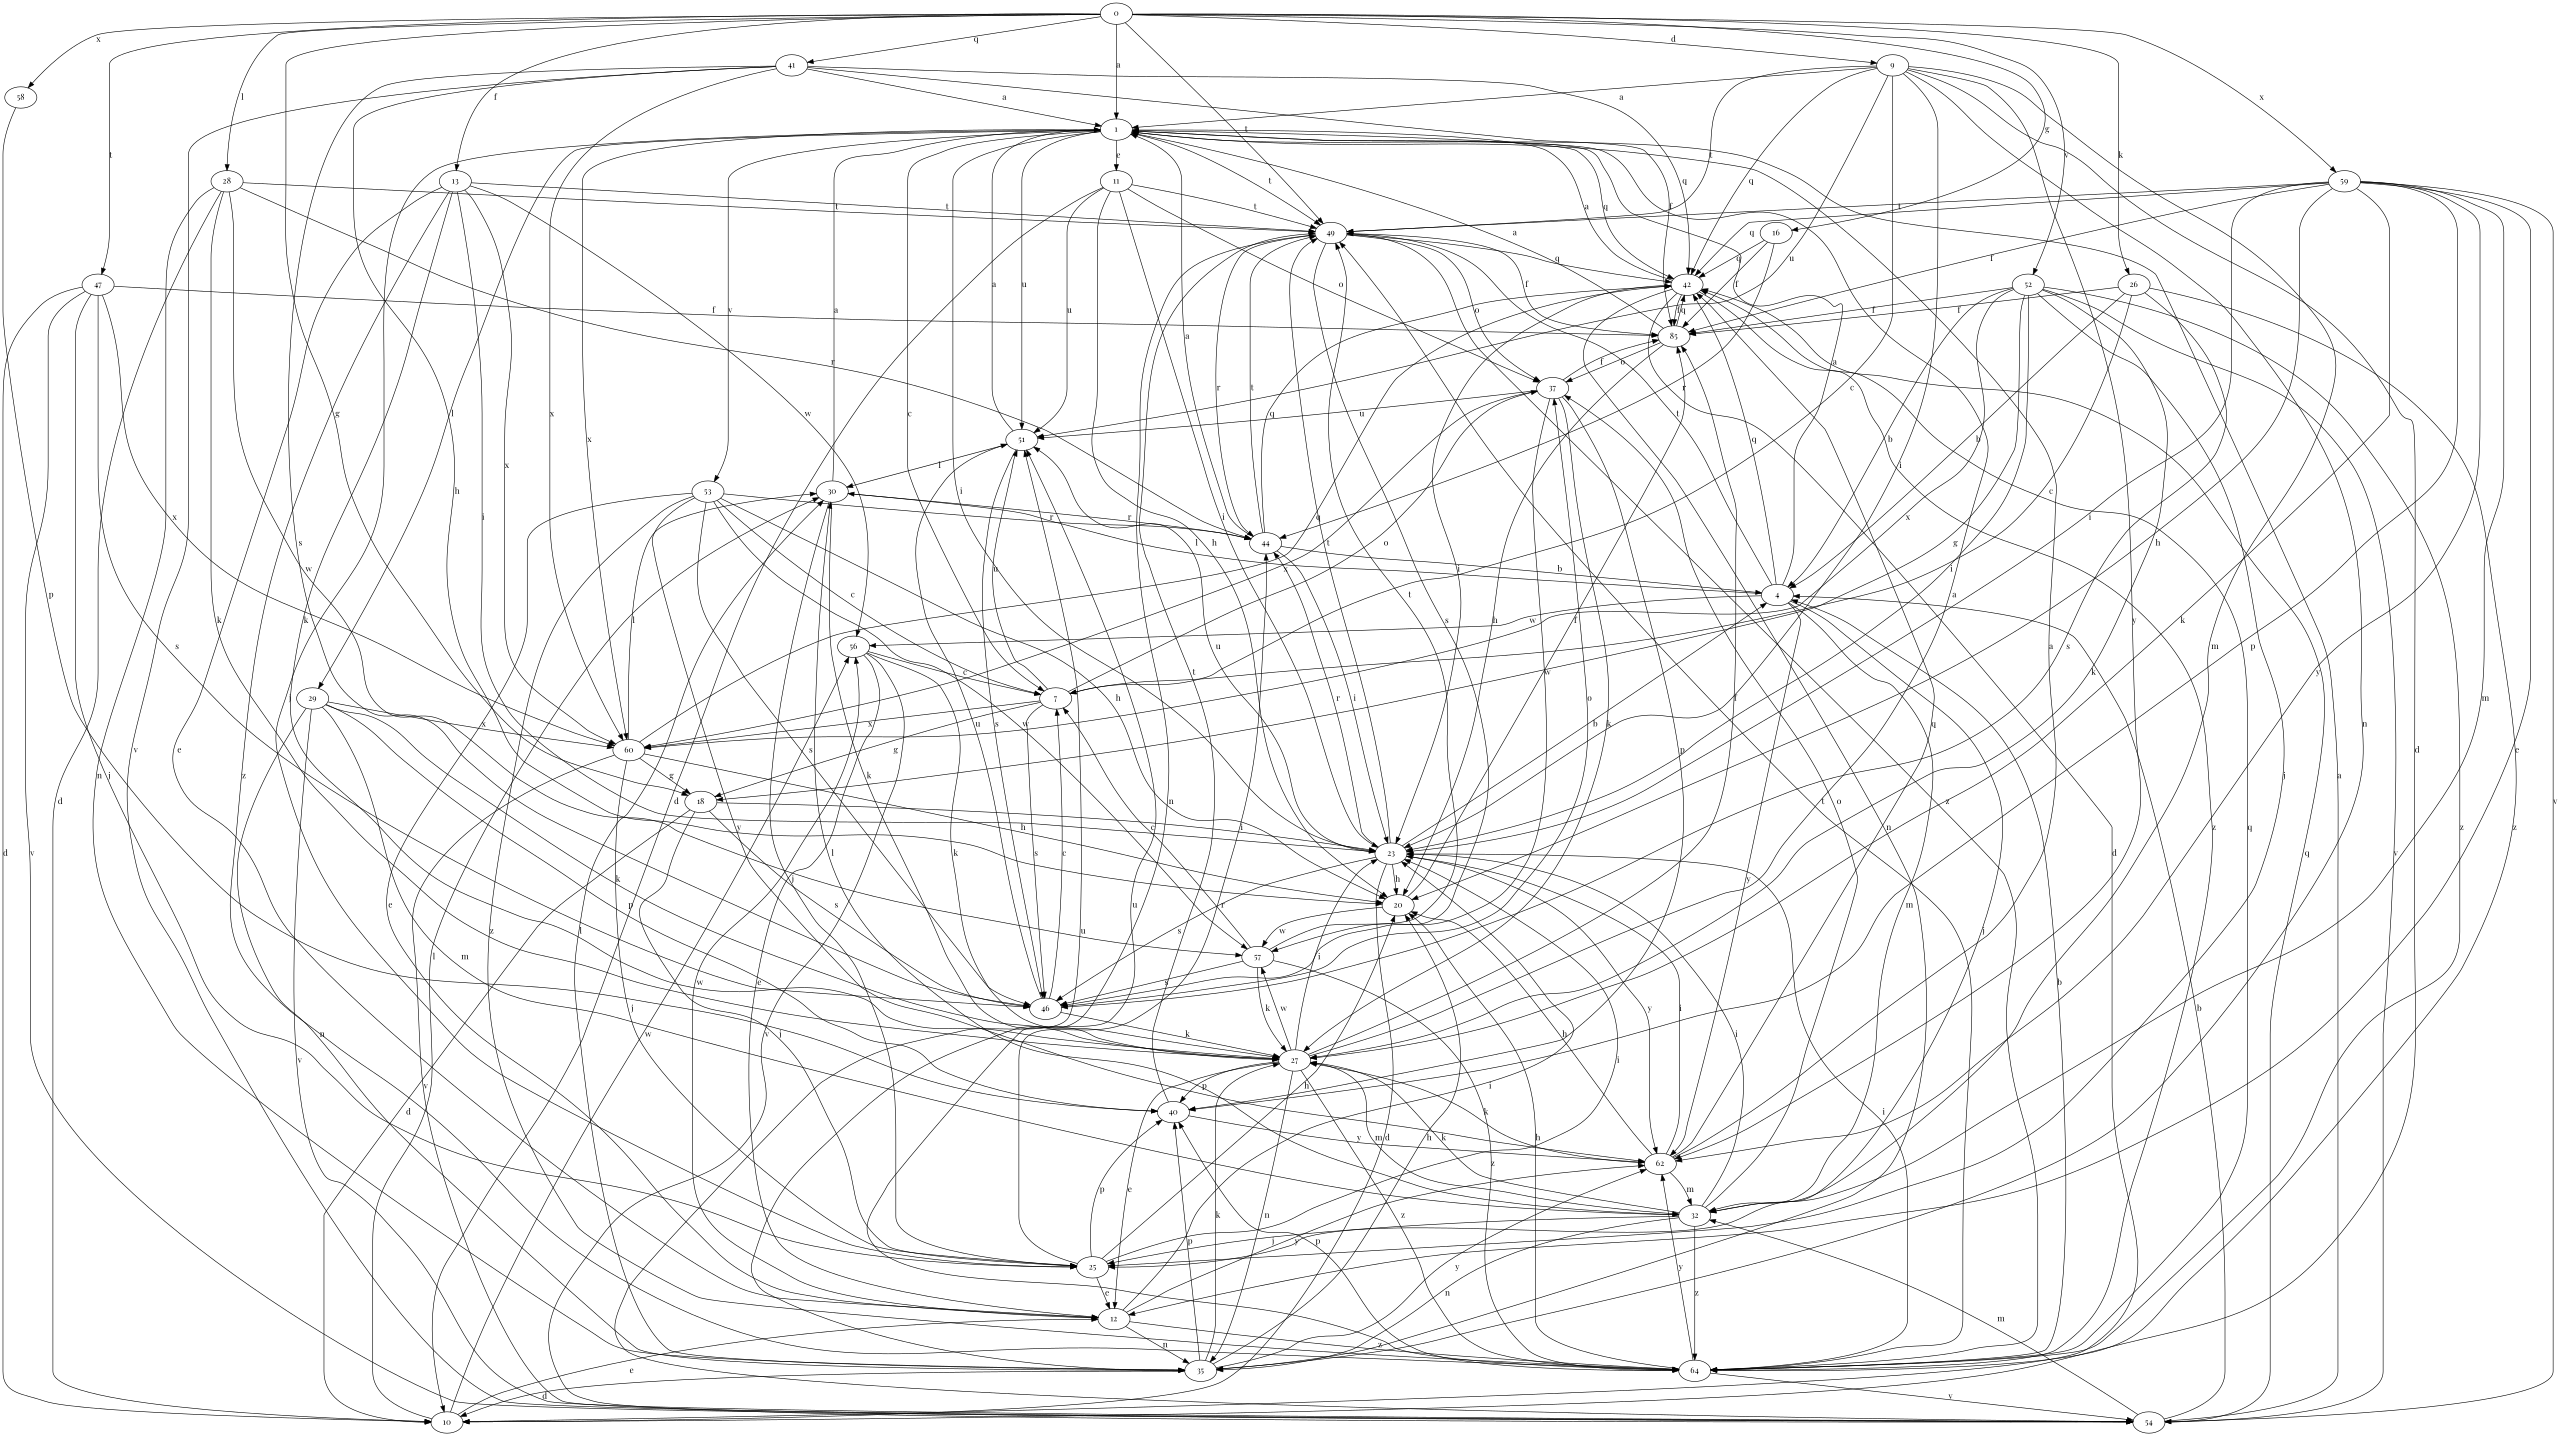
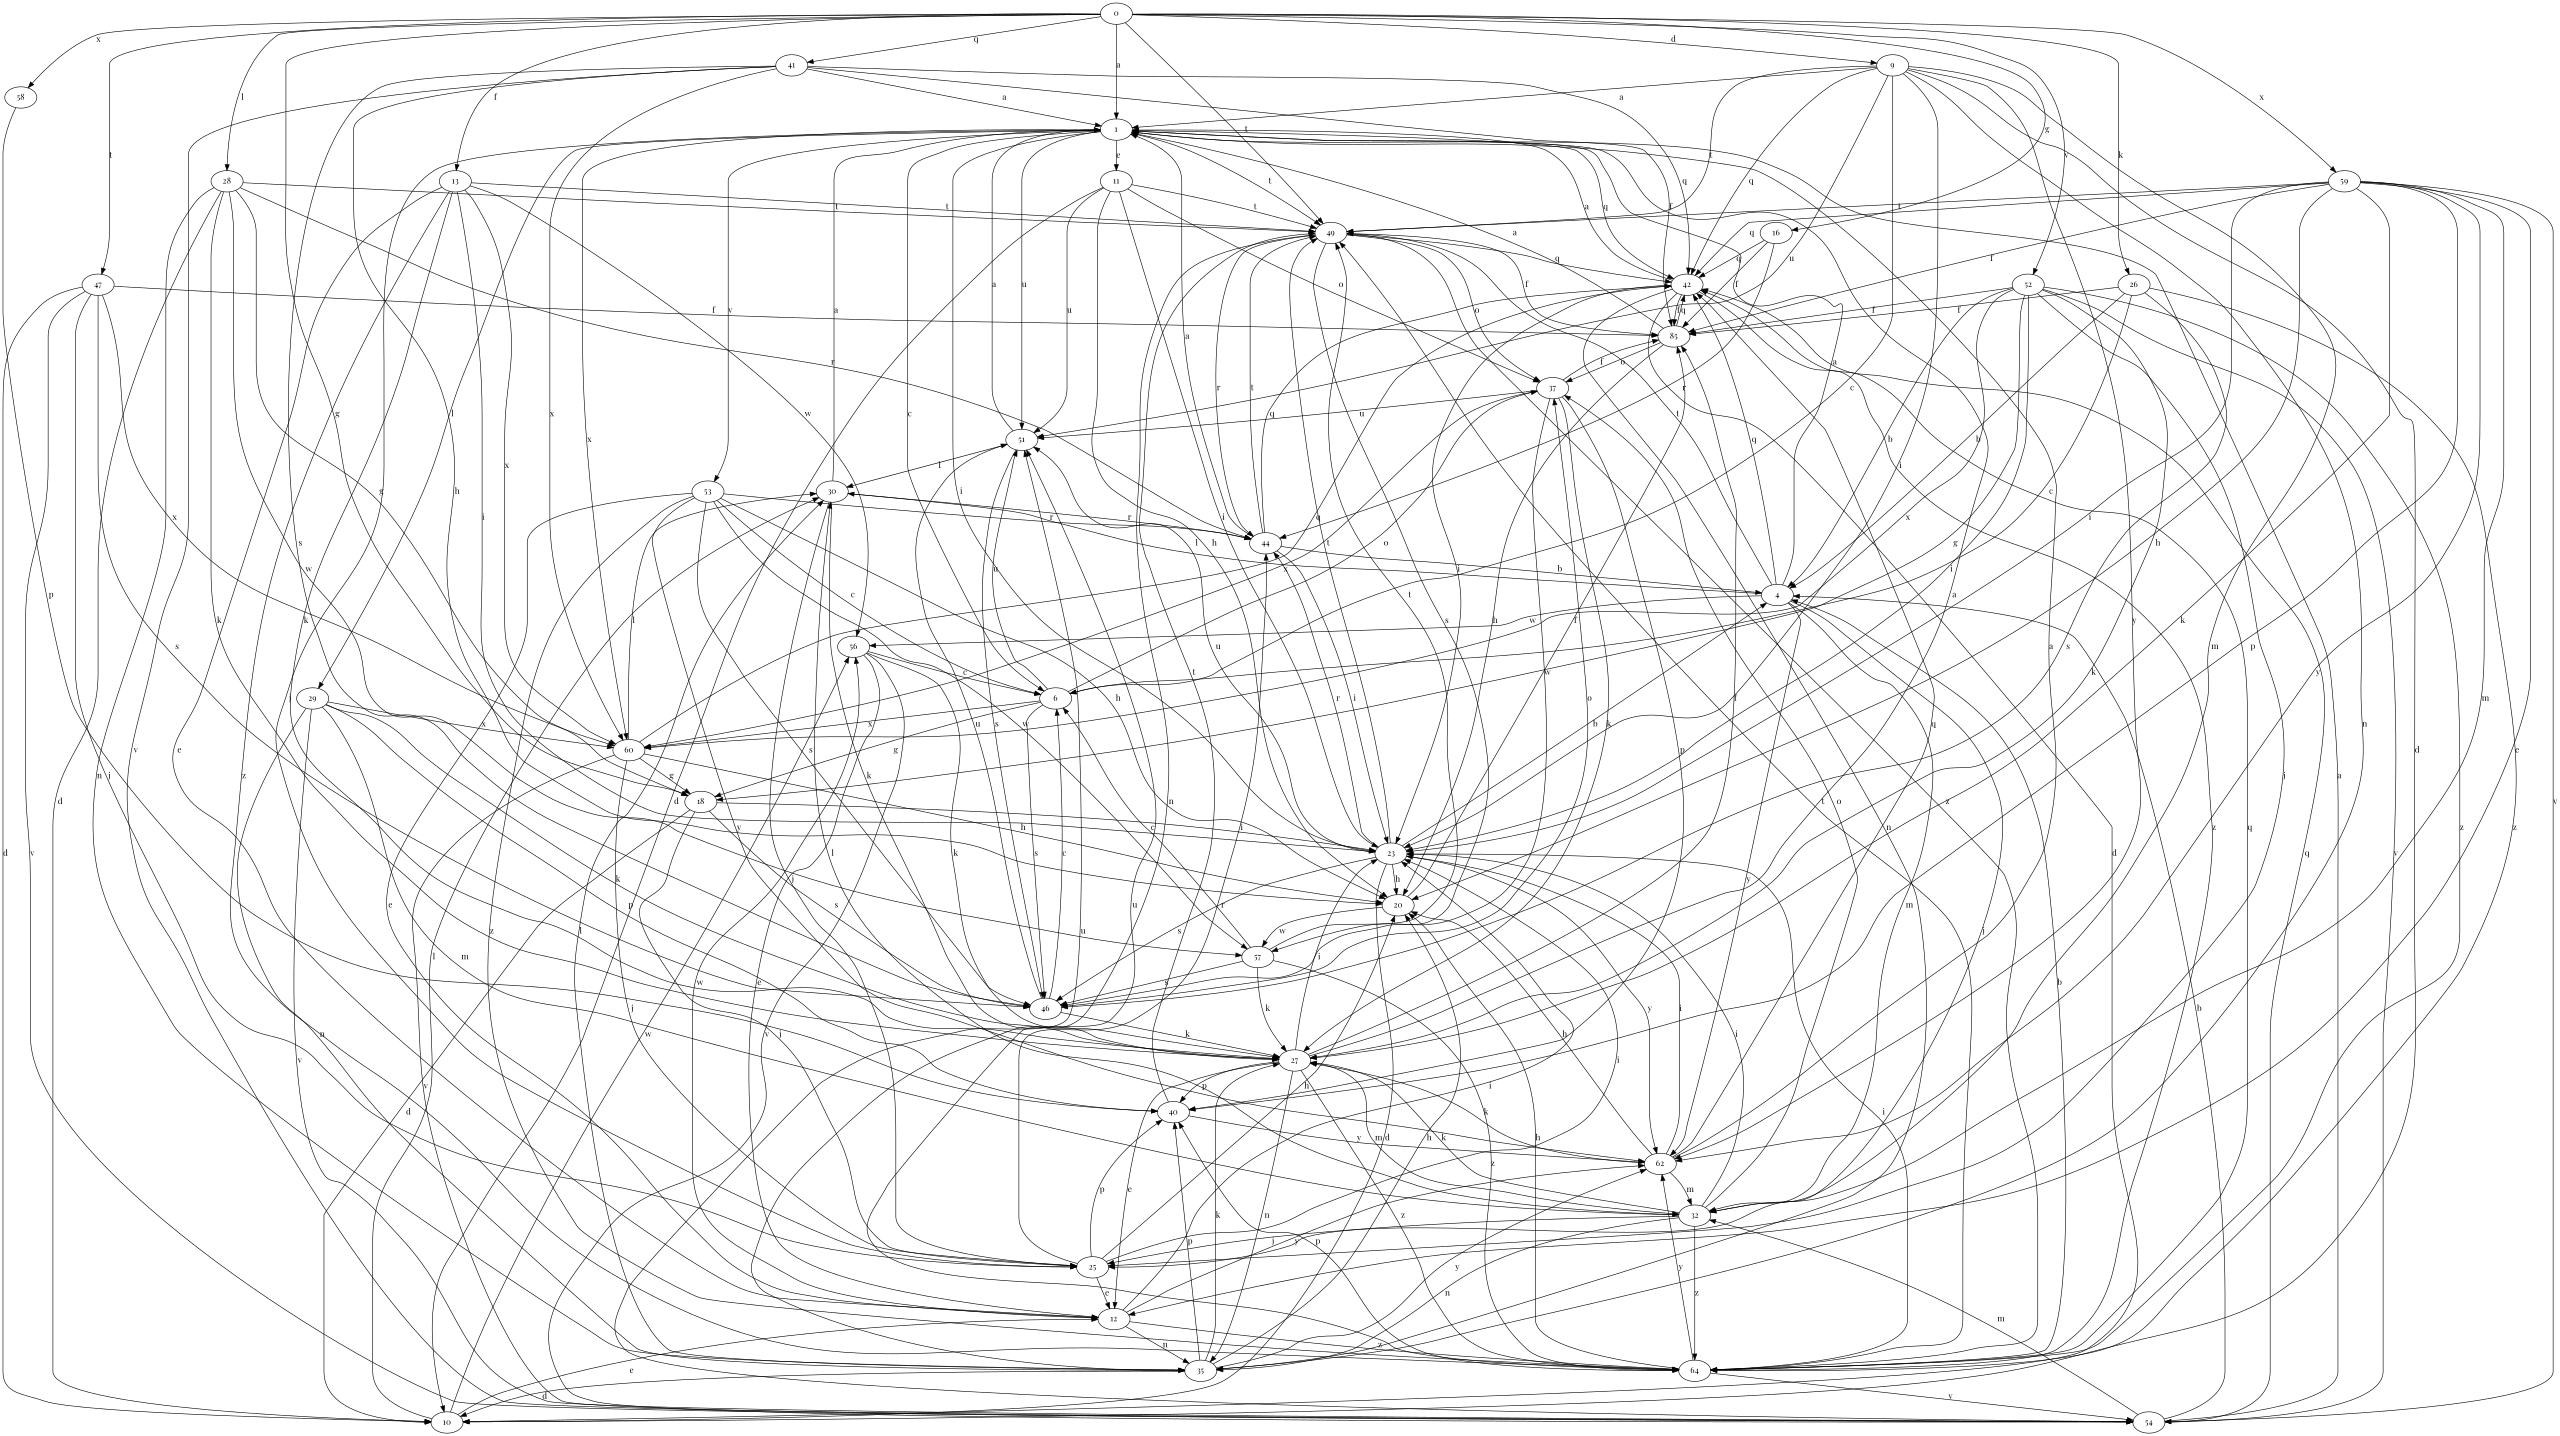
none -> (398, 525)
(1056, 698) -> (1056, 698)
(1277, 1012) -> none
